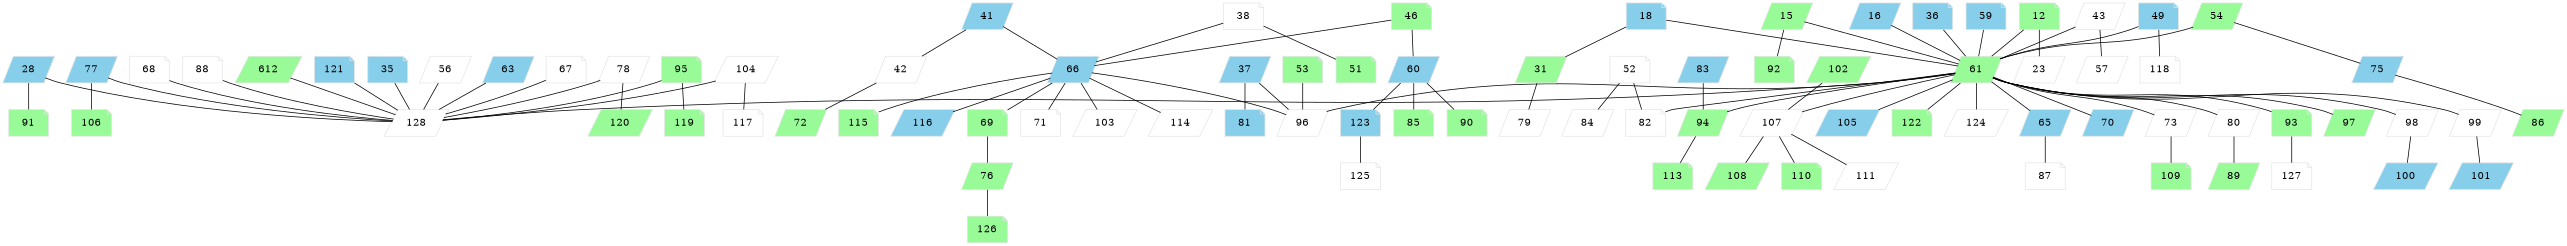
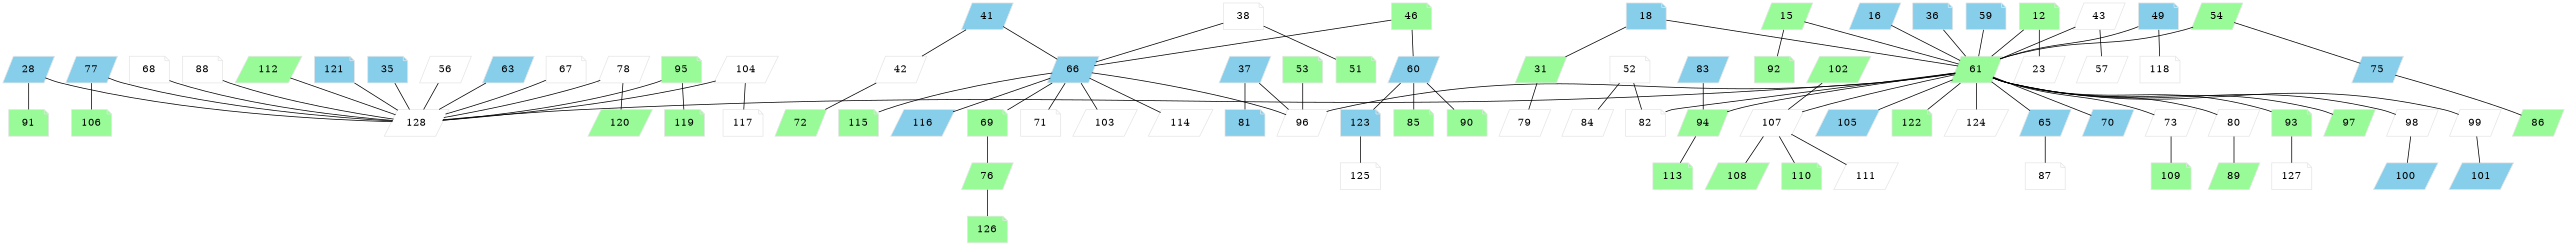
(269, 70) -> (269, 70)
